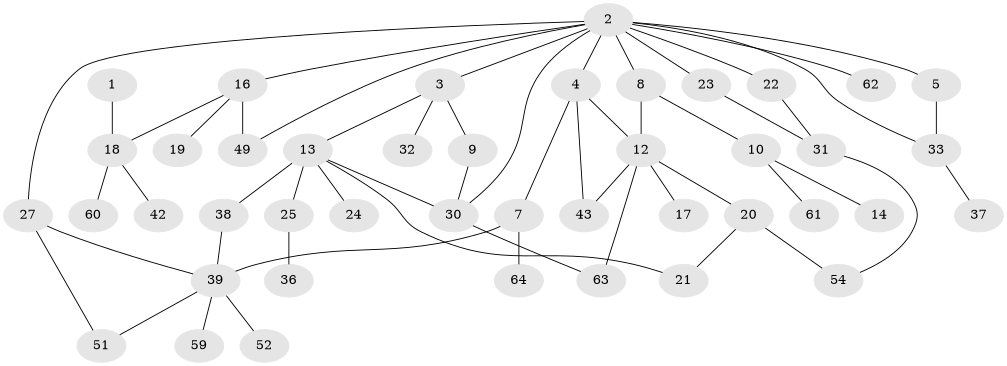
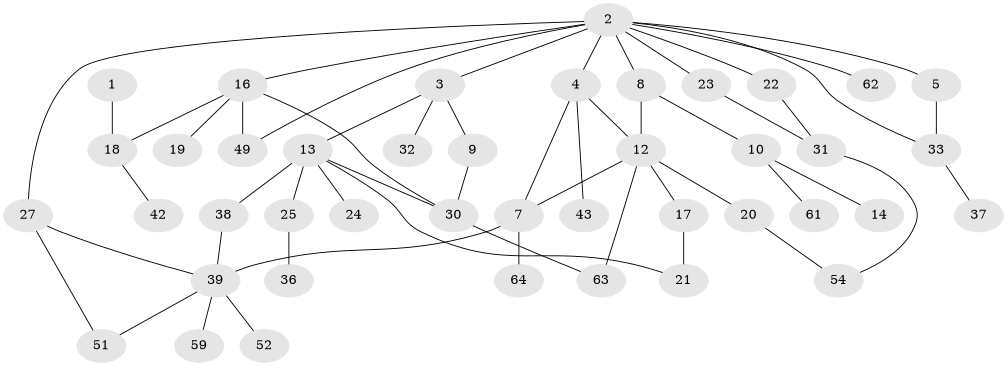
(524, 113) -> (353, 144)
(613, 183) -> (576, 185)
(93, 216) -> none
(716, 248) -> (684, 248)
